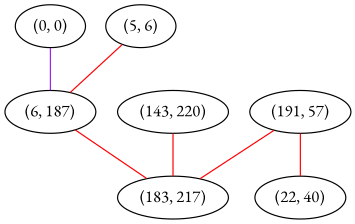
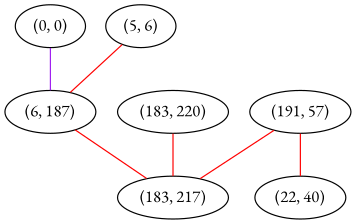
(173, 112) -> (173, 112)
